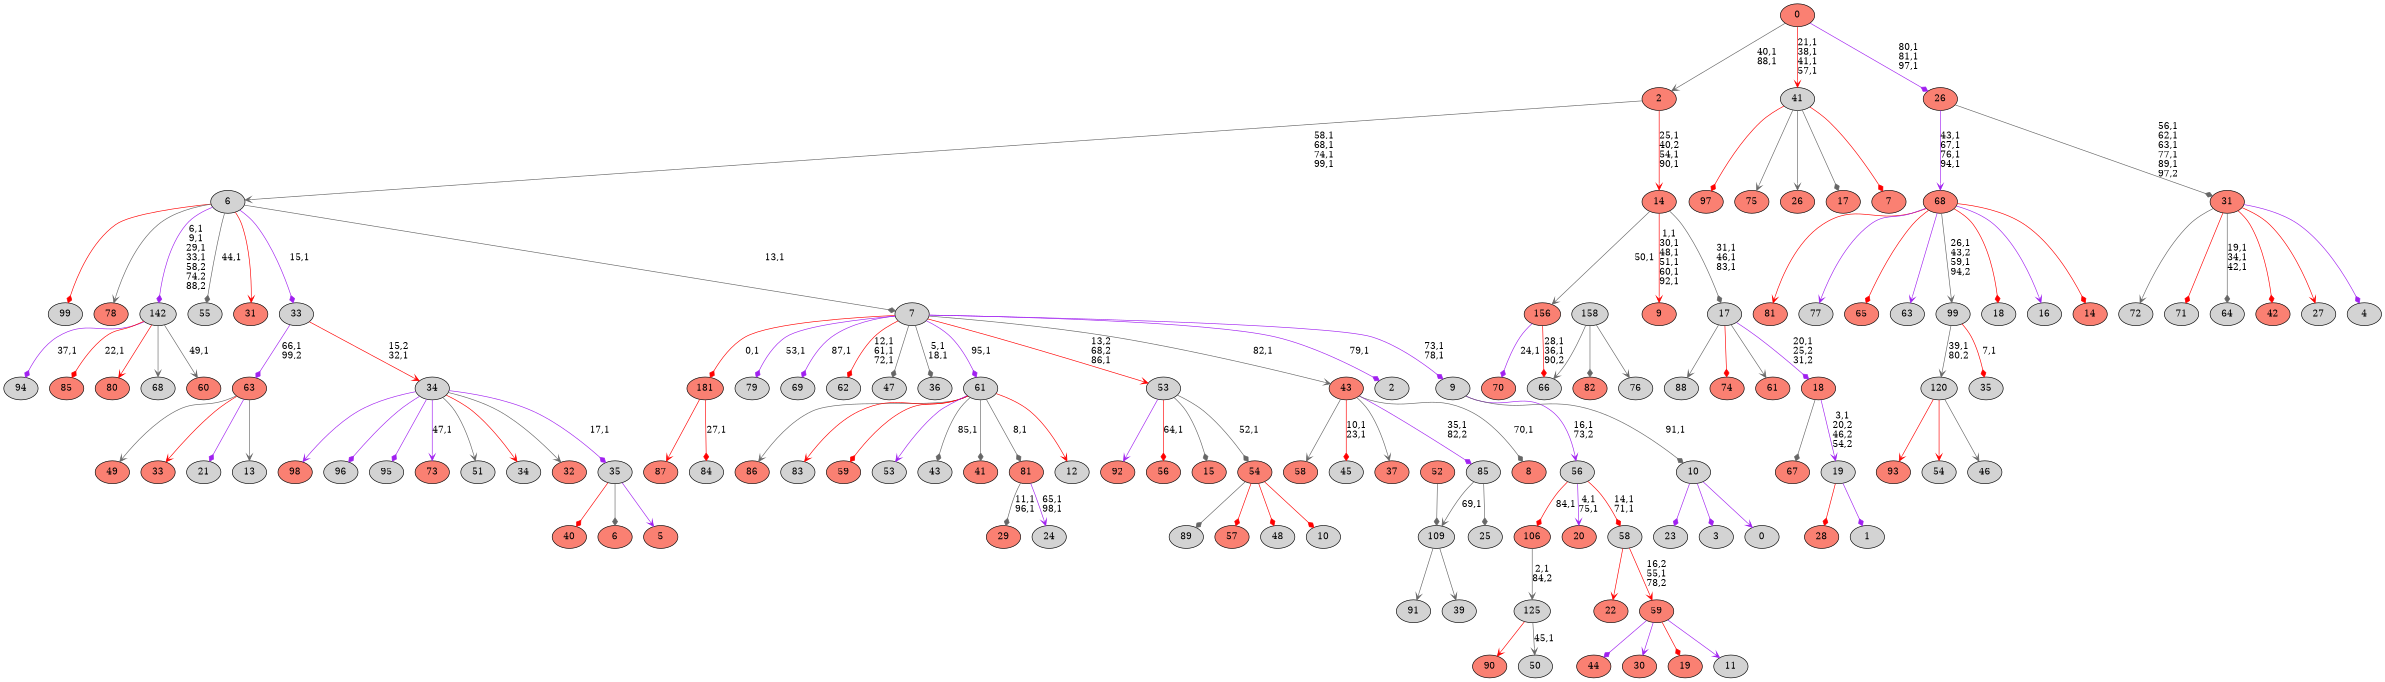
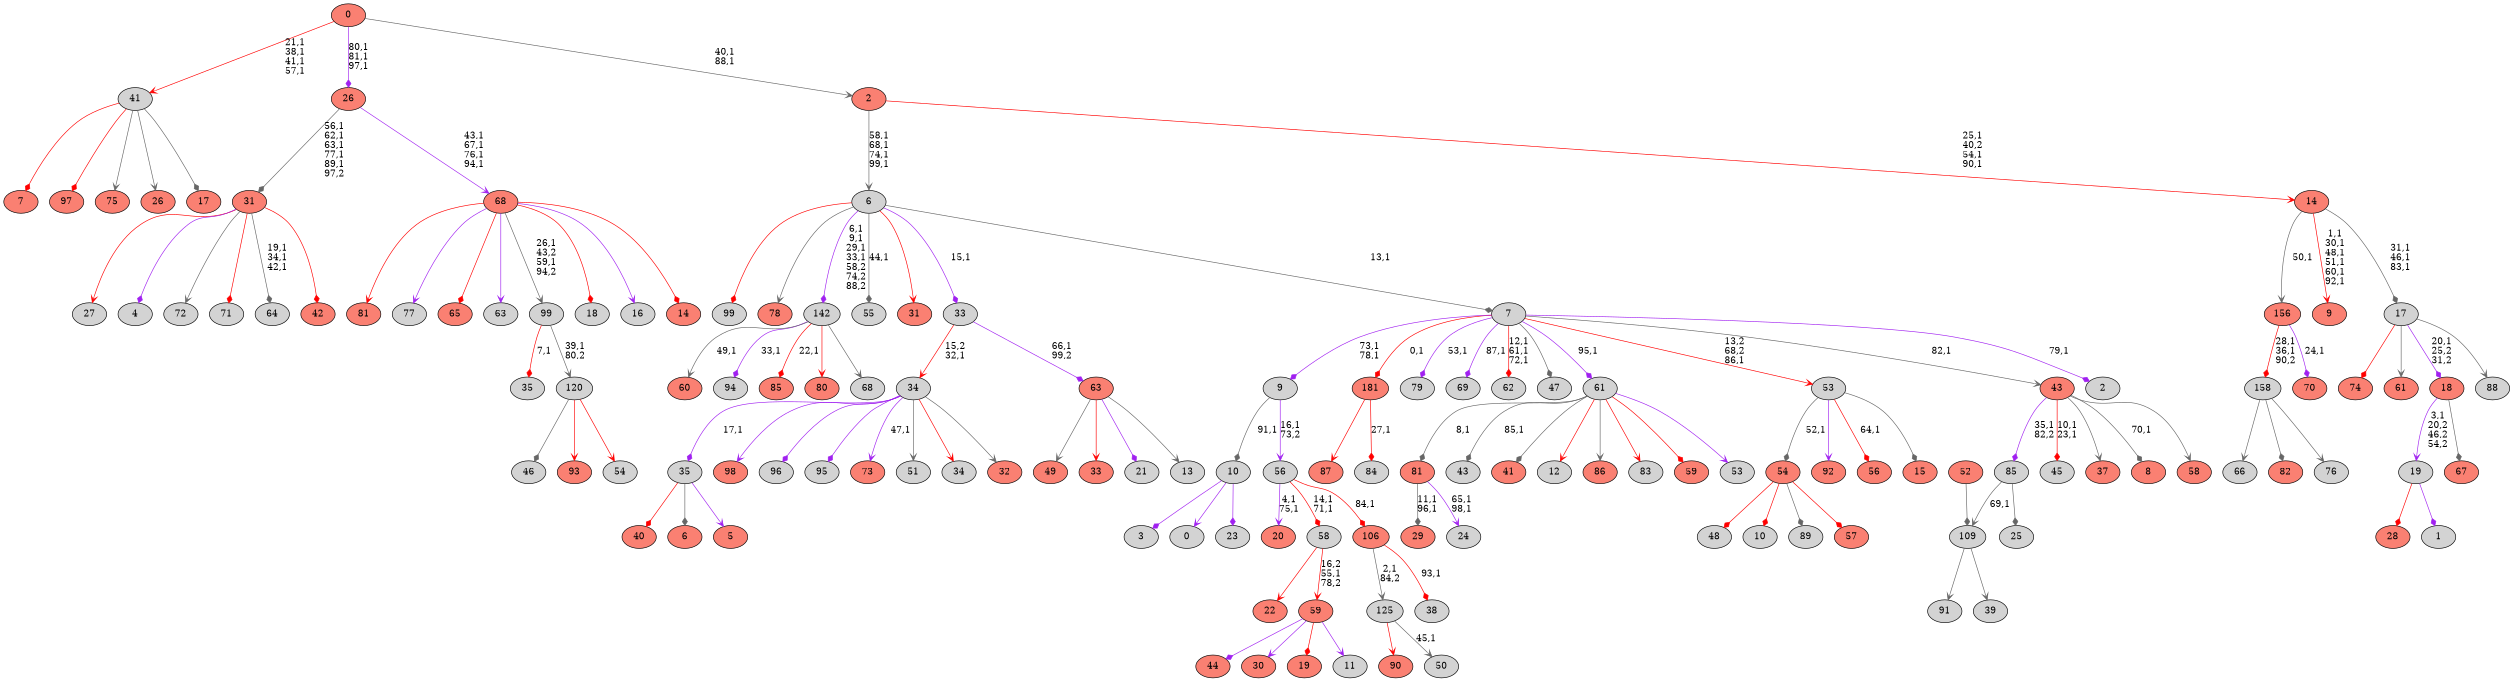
(1543, 348) -> (2273, 347)
(67, 351) -> (771, 351)
(935, 388) -> none
(1960, 427) -> (553, 427)
none -> (1432, 611)
